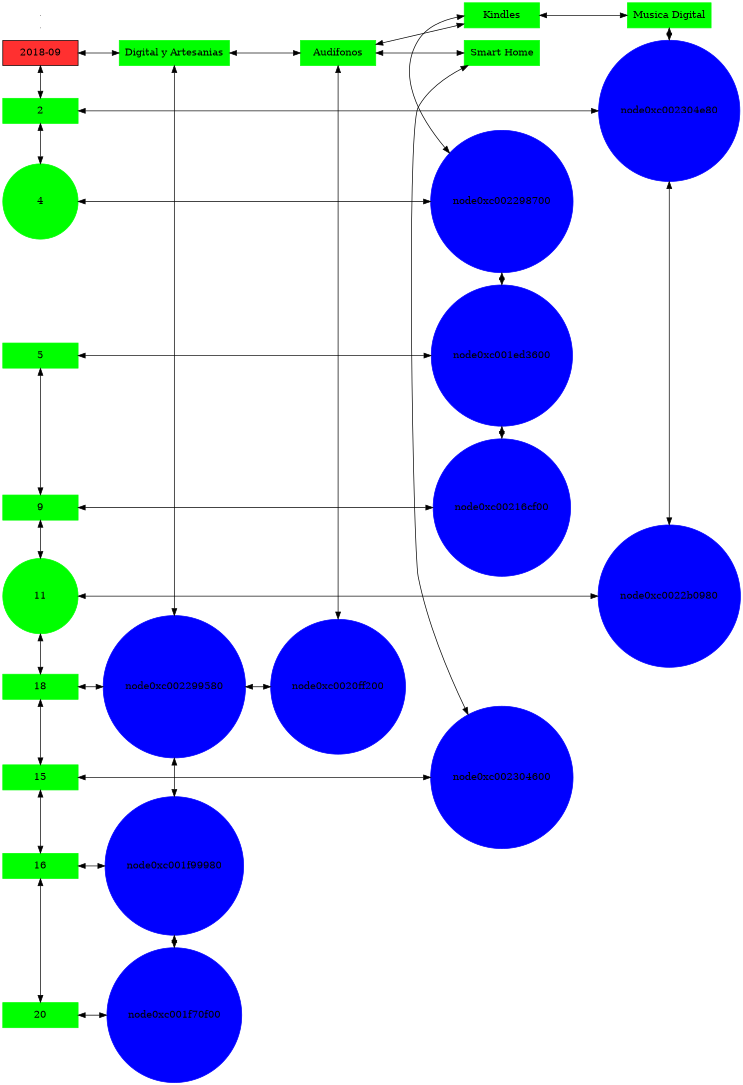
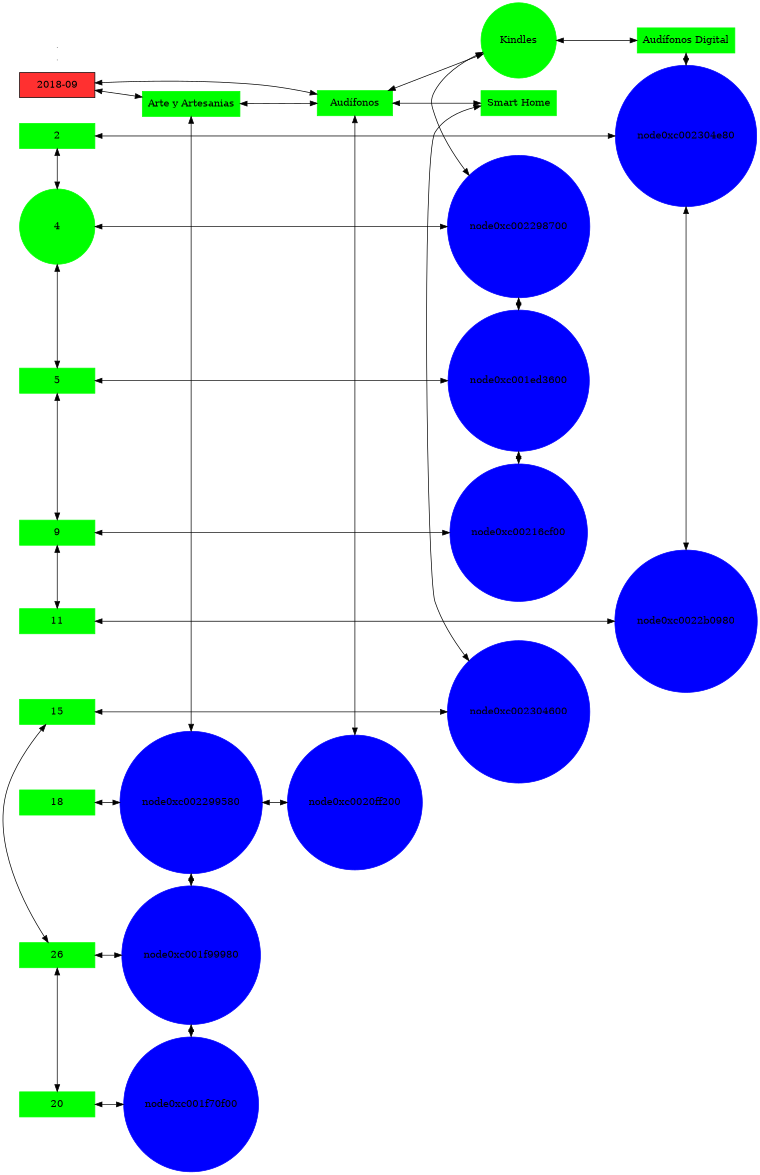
(502, 15) -> (519, 40)
(669, 15) -> (686, 40)
(174, 53) -> (191, 104)
(40, 82) -> (206, 82)
none -> (57, 316)
(40, 596) -> (57, 621)
(40, 654) -> none
(40, 732) -> none
(40, 866) -> (57, 955)
